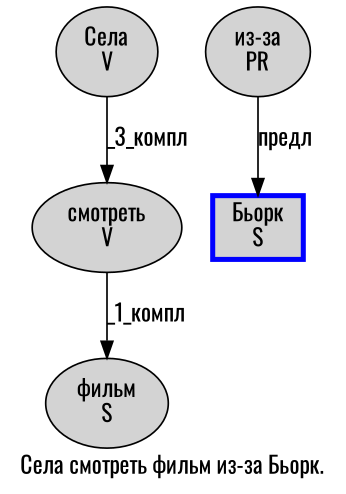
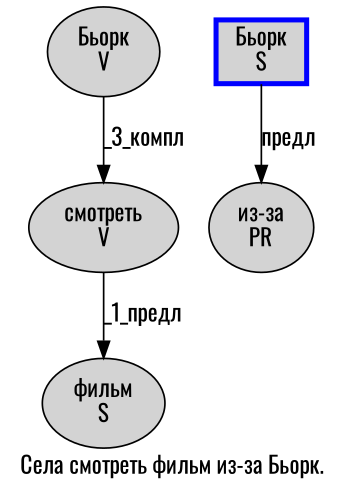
(107, 52) -> (104, 52)
(258, 138) -> (261, 125)
(146, 315) -> (143, 315)
